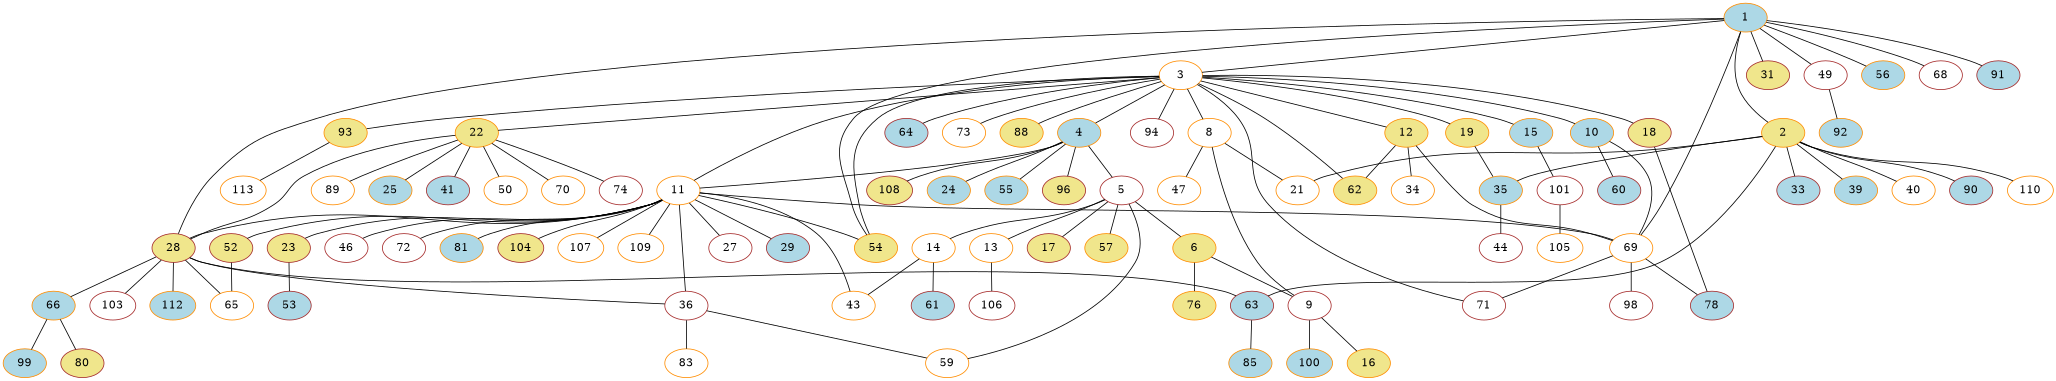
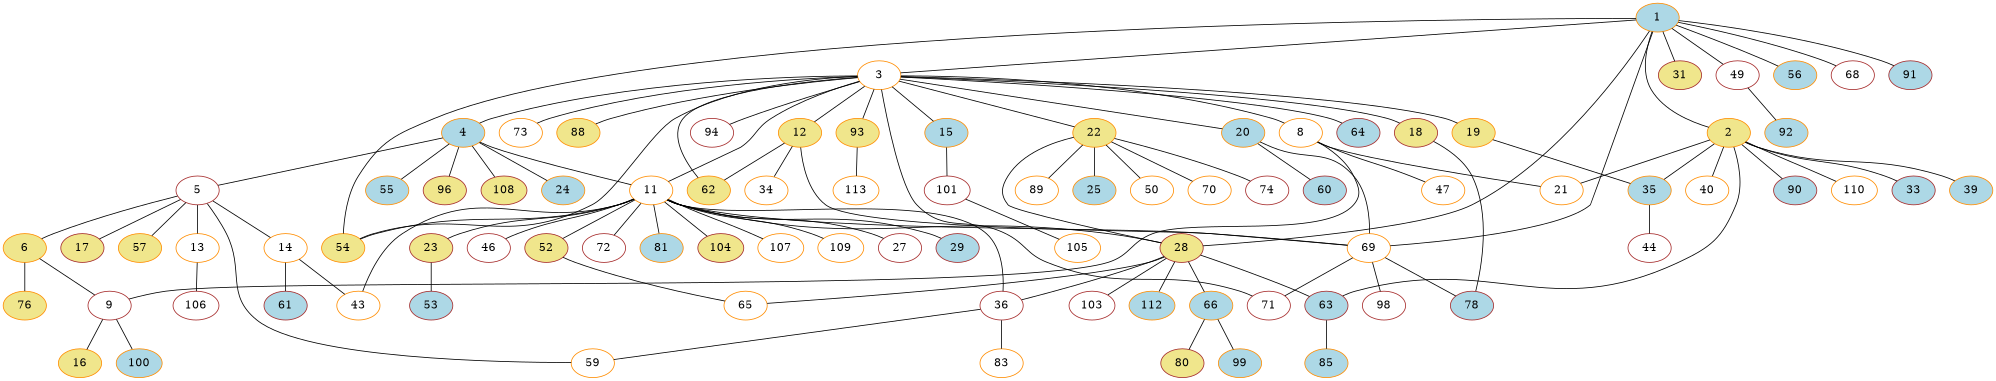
(1592, 133) -> (1243, 133)
(448, 190) -> none
